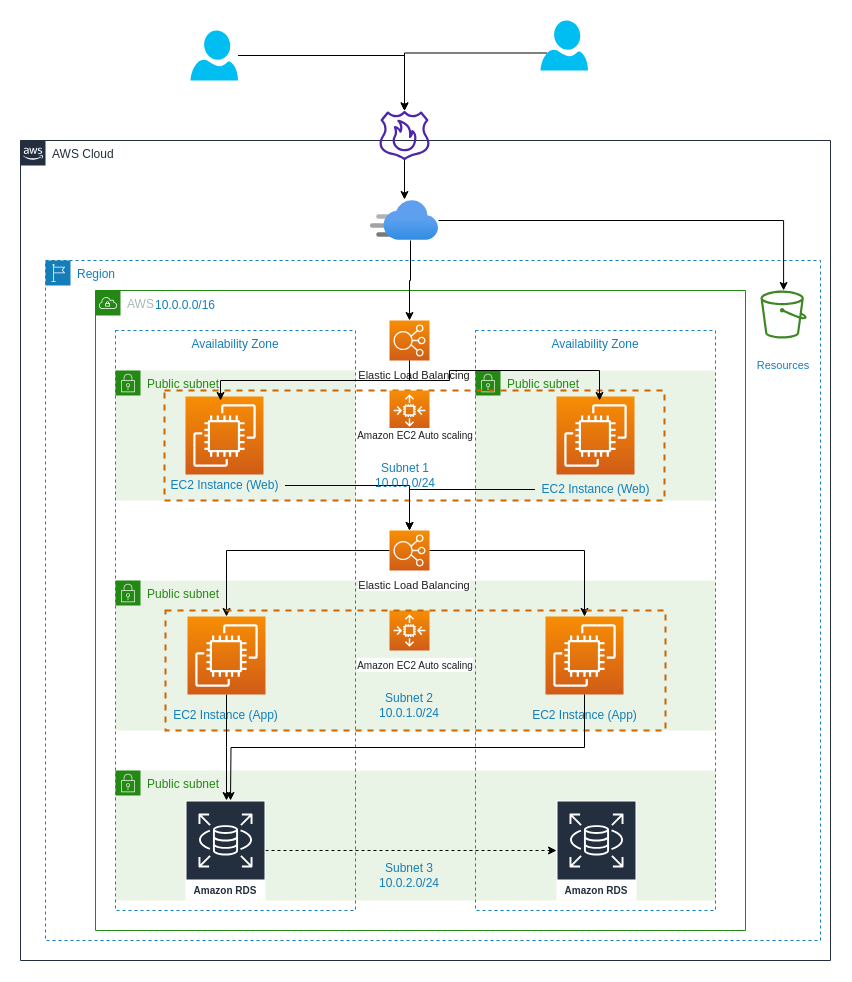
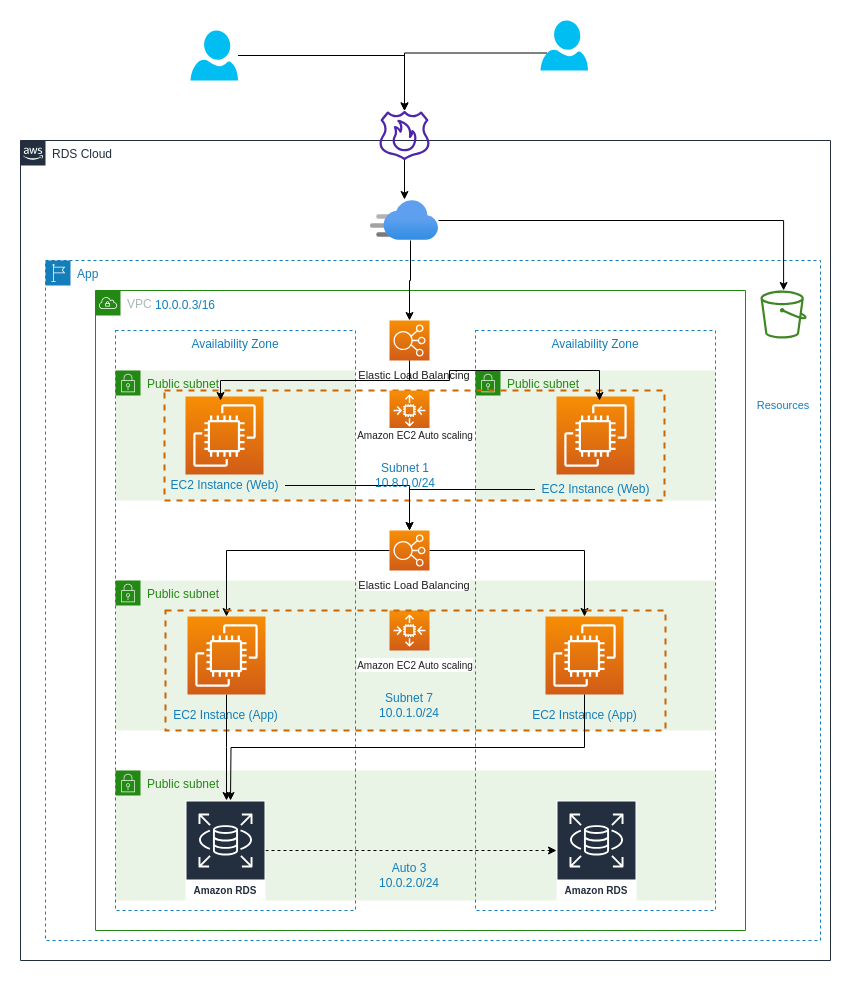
(80, 155) -> (80, 155)
(96, 275) -> (88, 275)
(138, 305) -> (138, 305)
(186, 306) -> (186, 306)
(784, 366) -> (784, 406)
(406, 476) -> (406, 476)
(410, 706) -> (410, 706)
(410, 876) -> (410, 876)
